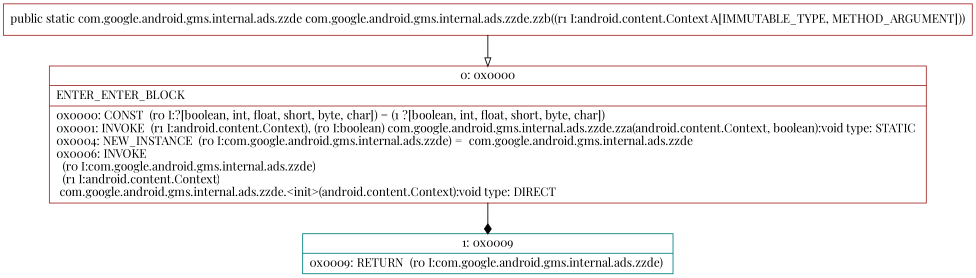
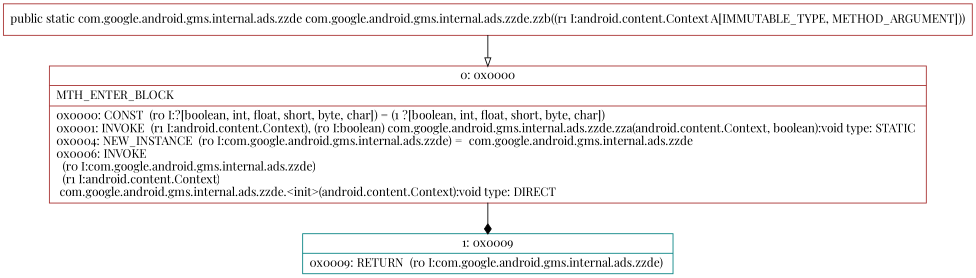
(120, 95) -> (115, 95)
